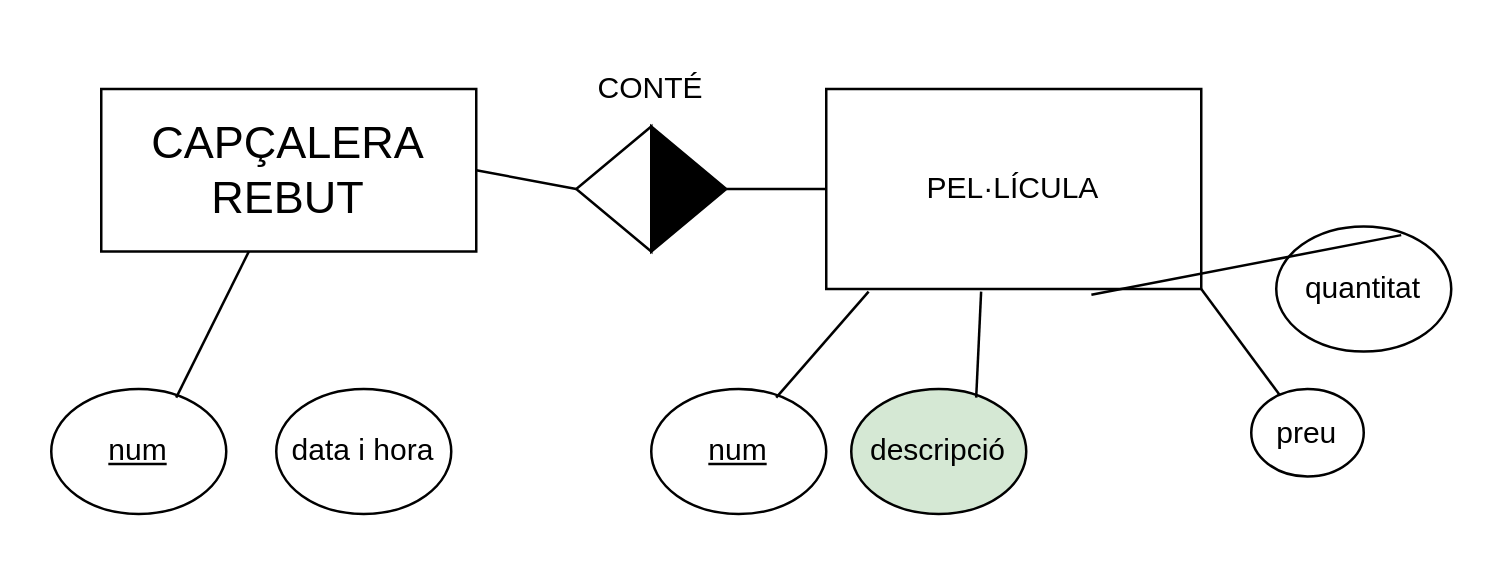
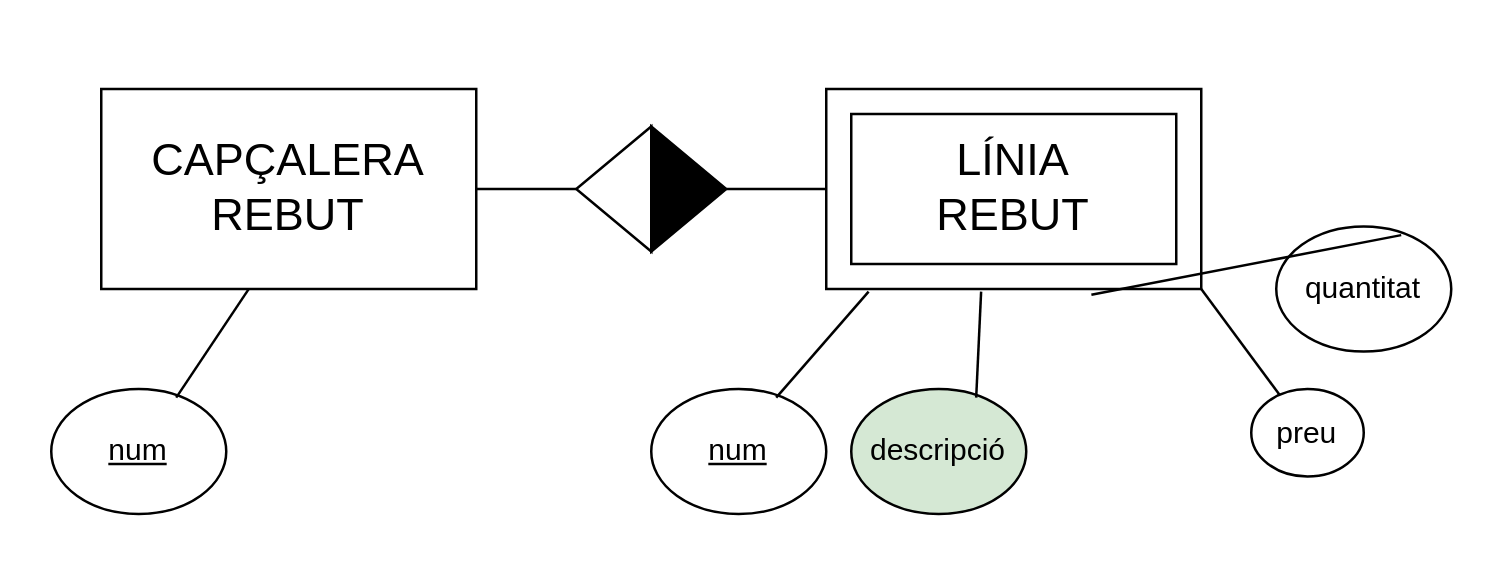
(651, 89) -> none
(289, 170) -> (289, 189)
none -> (1014, 189)
(364, 451) -> none
